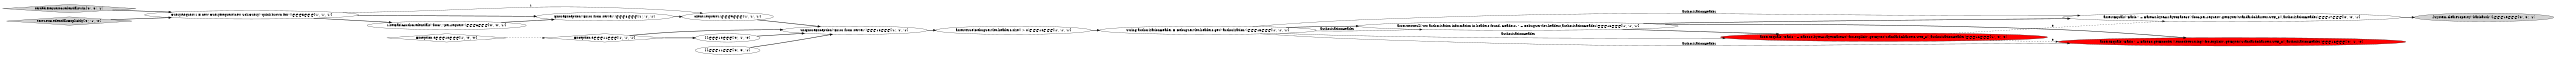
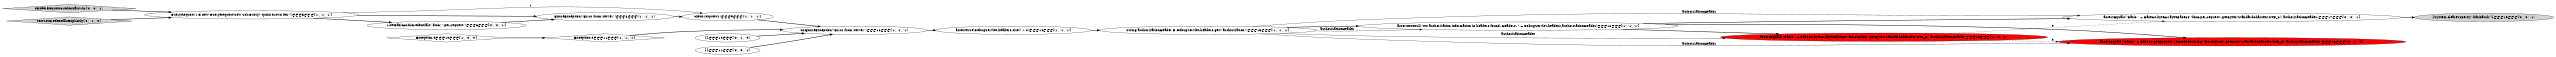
(525, 38) -> (525, 38)
(679, 38) -> none
